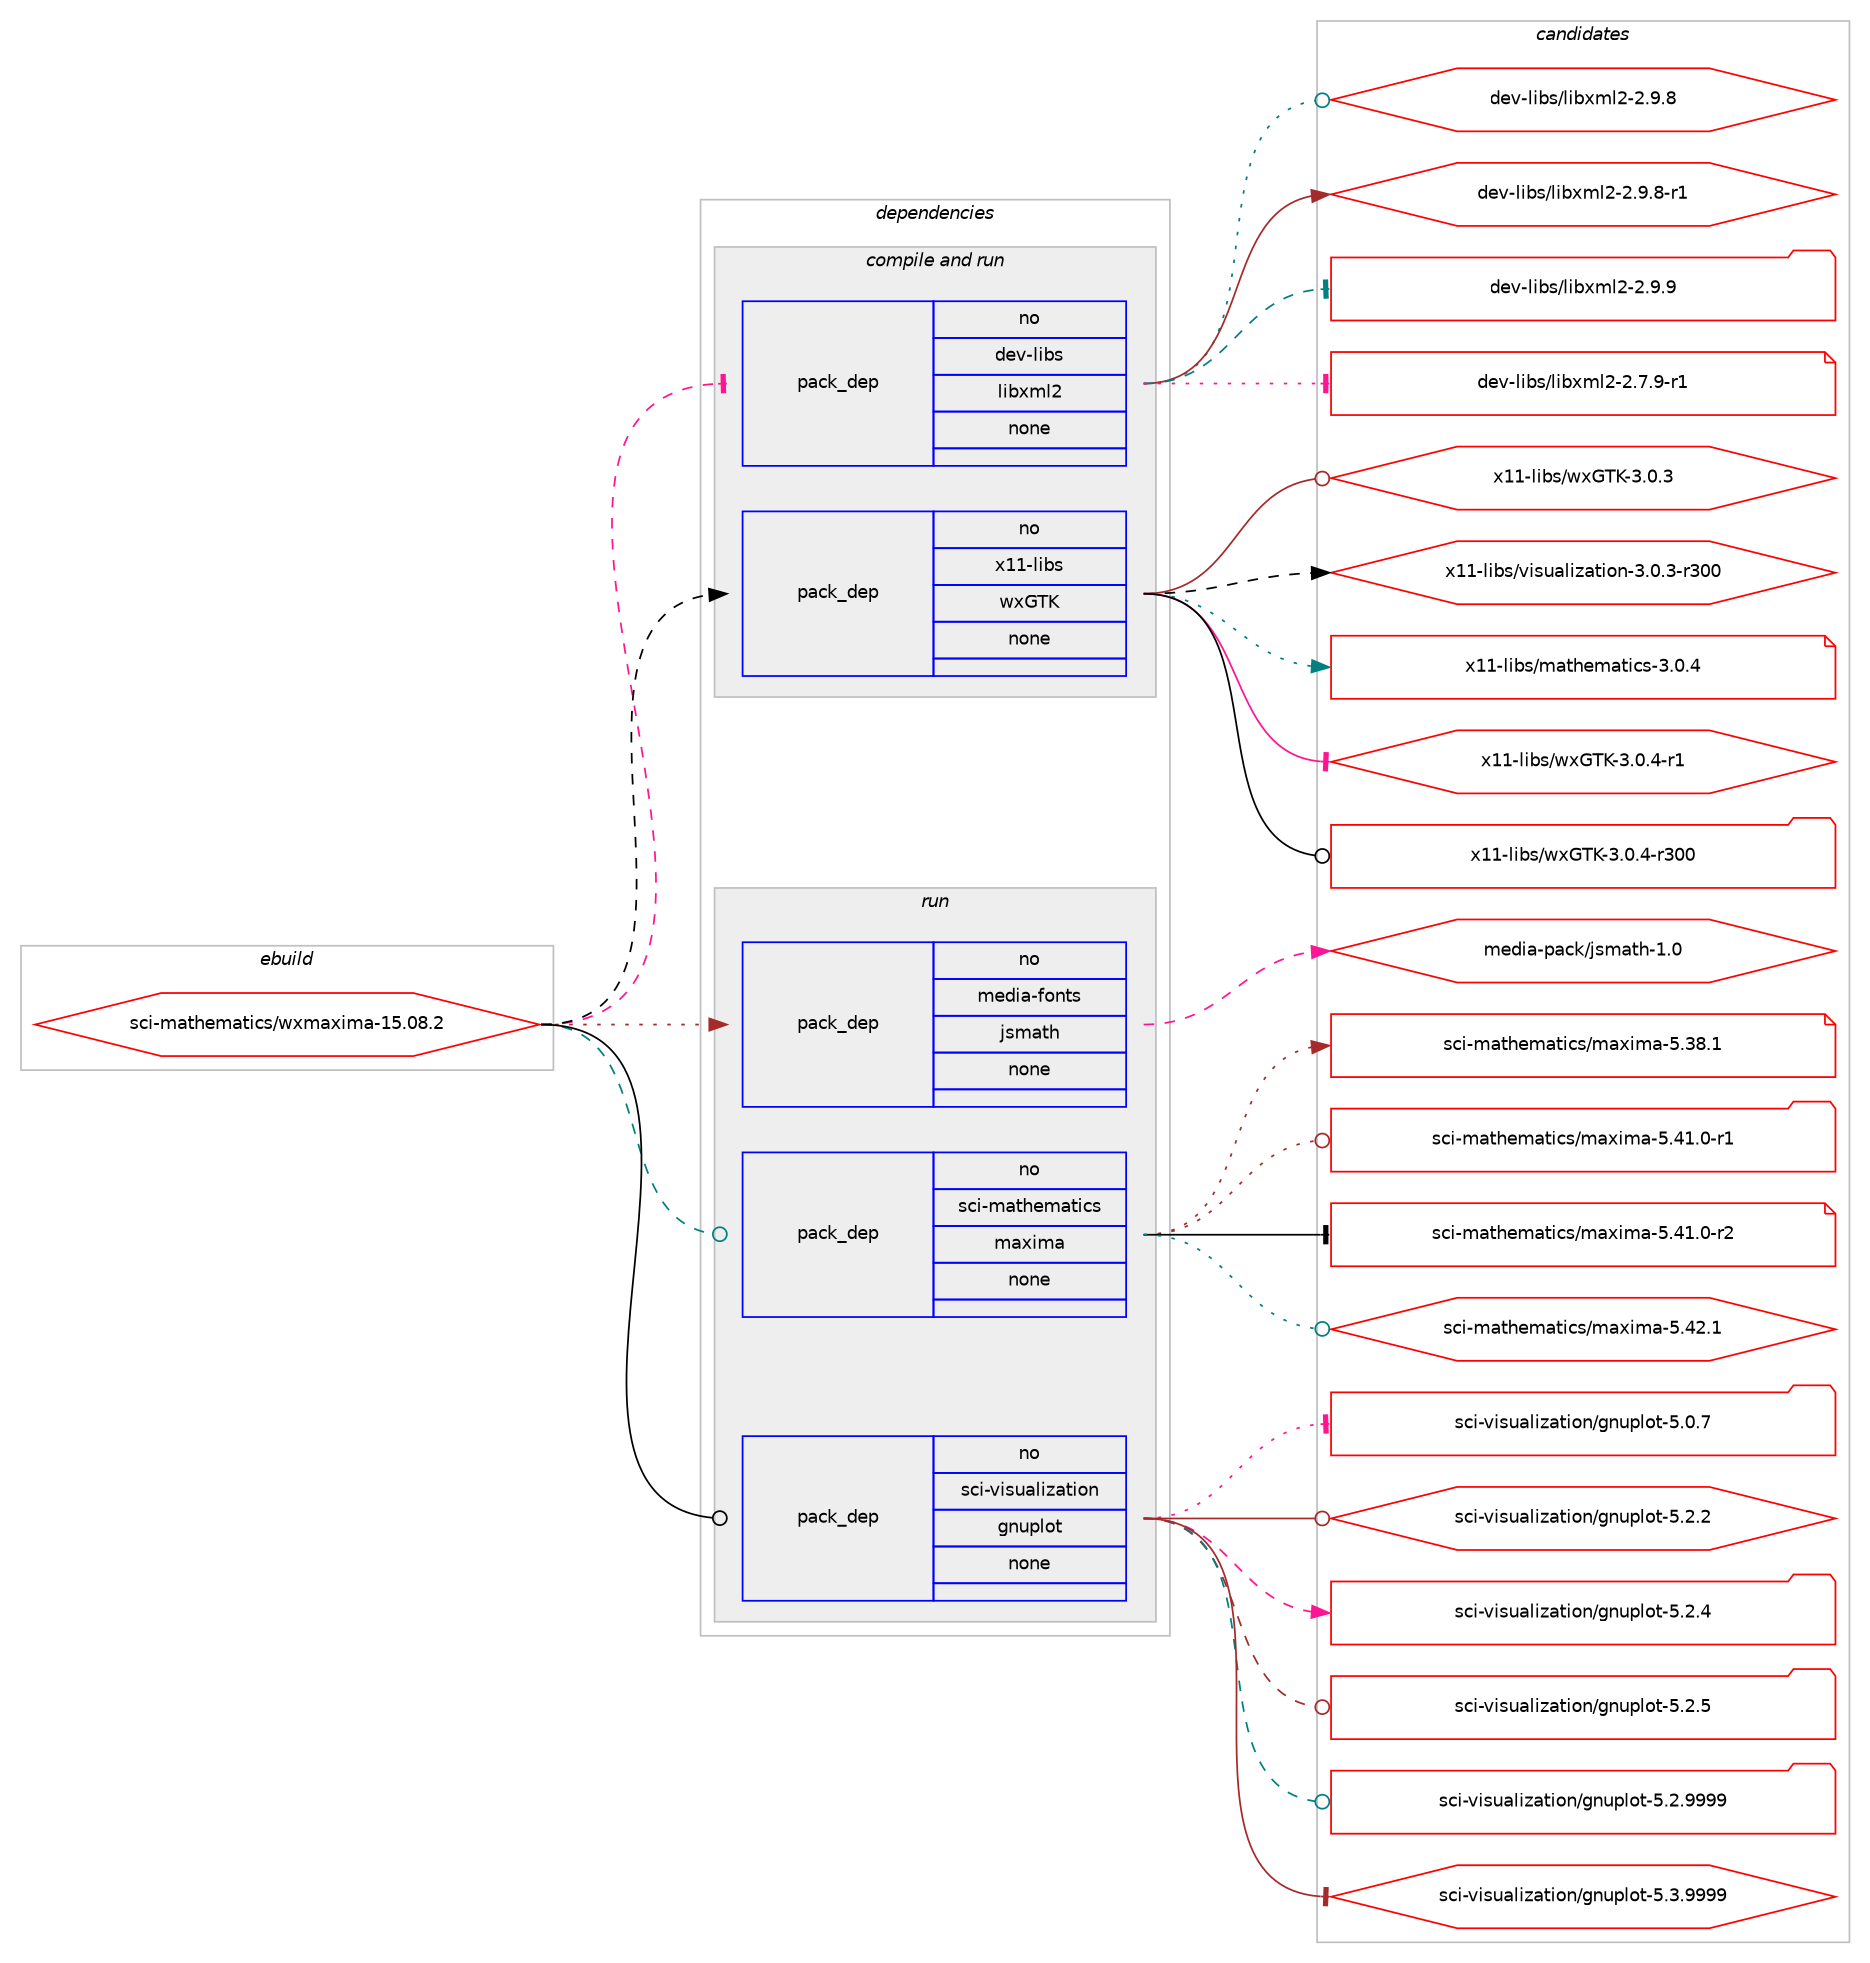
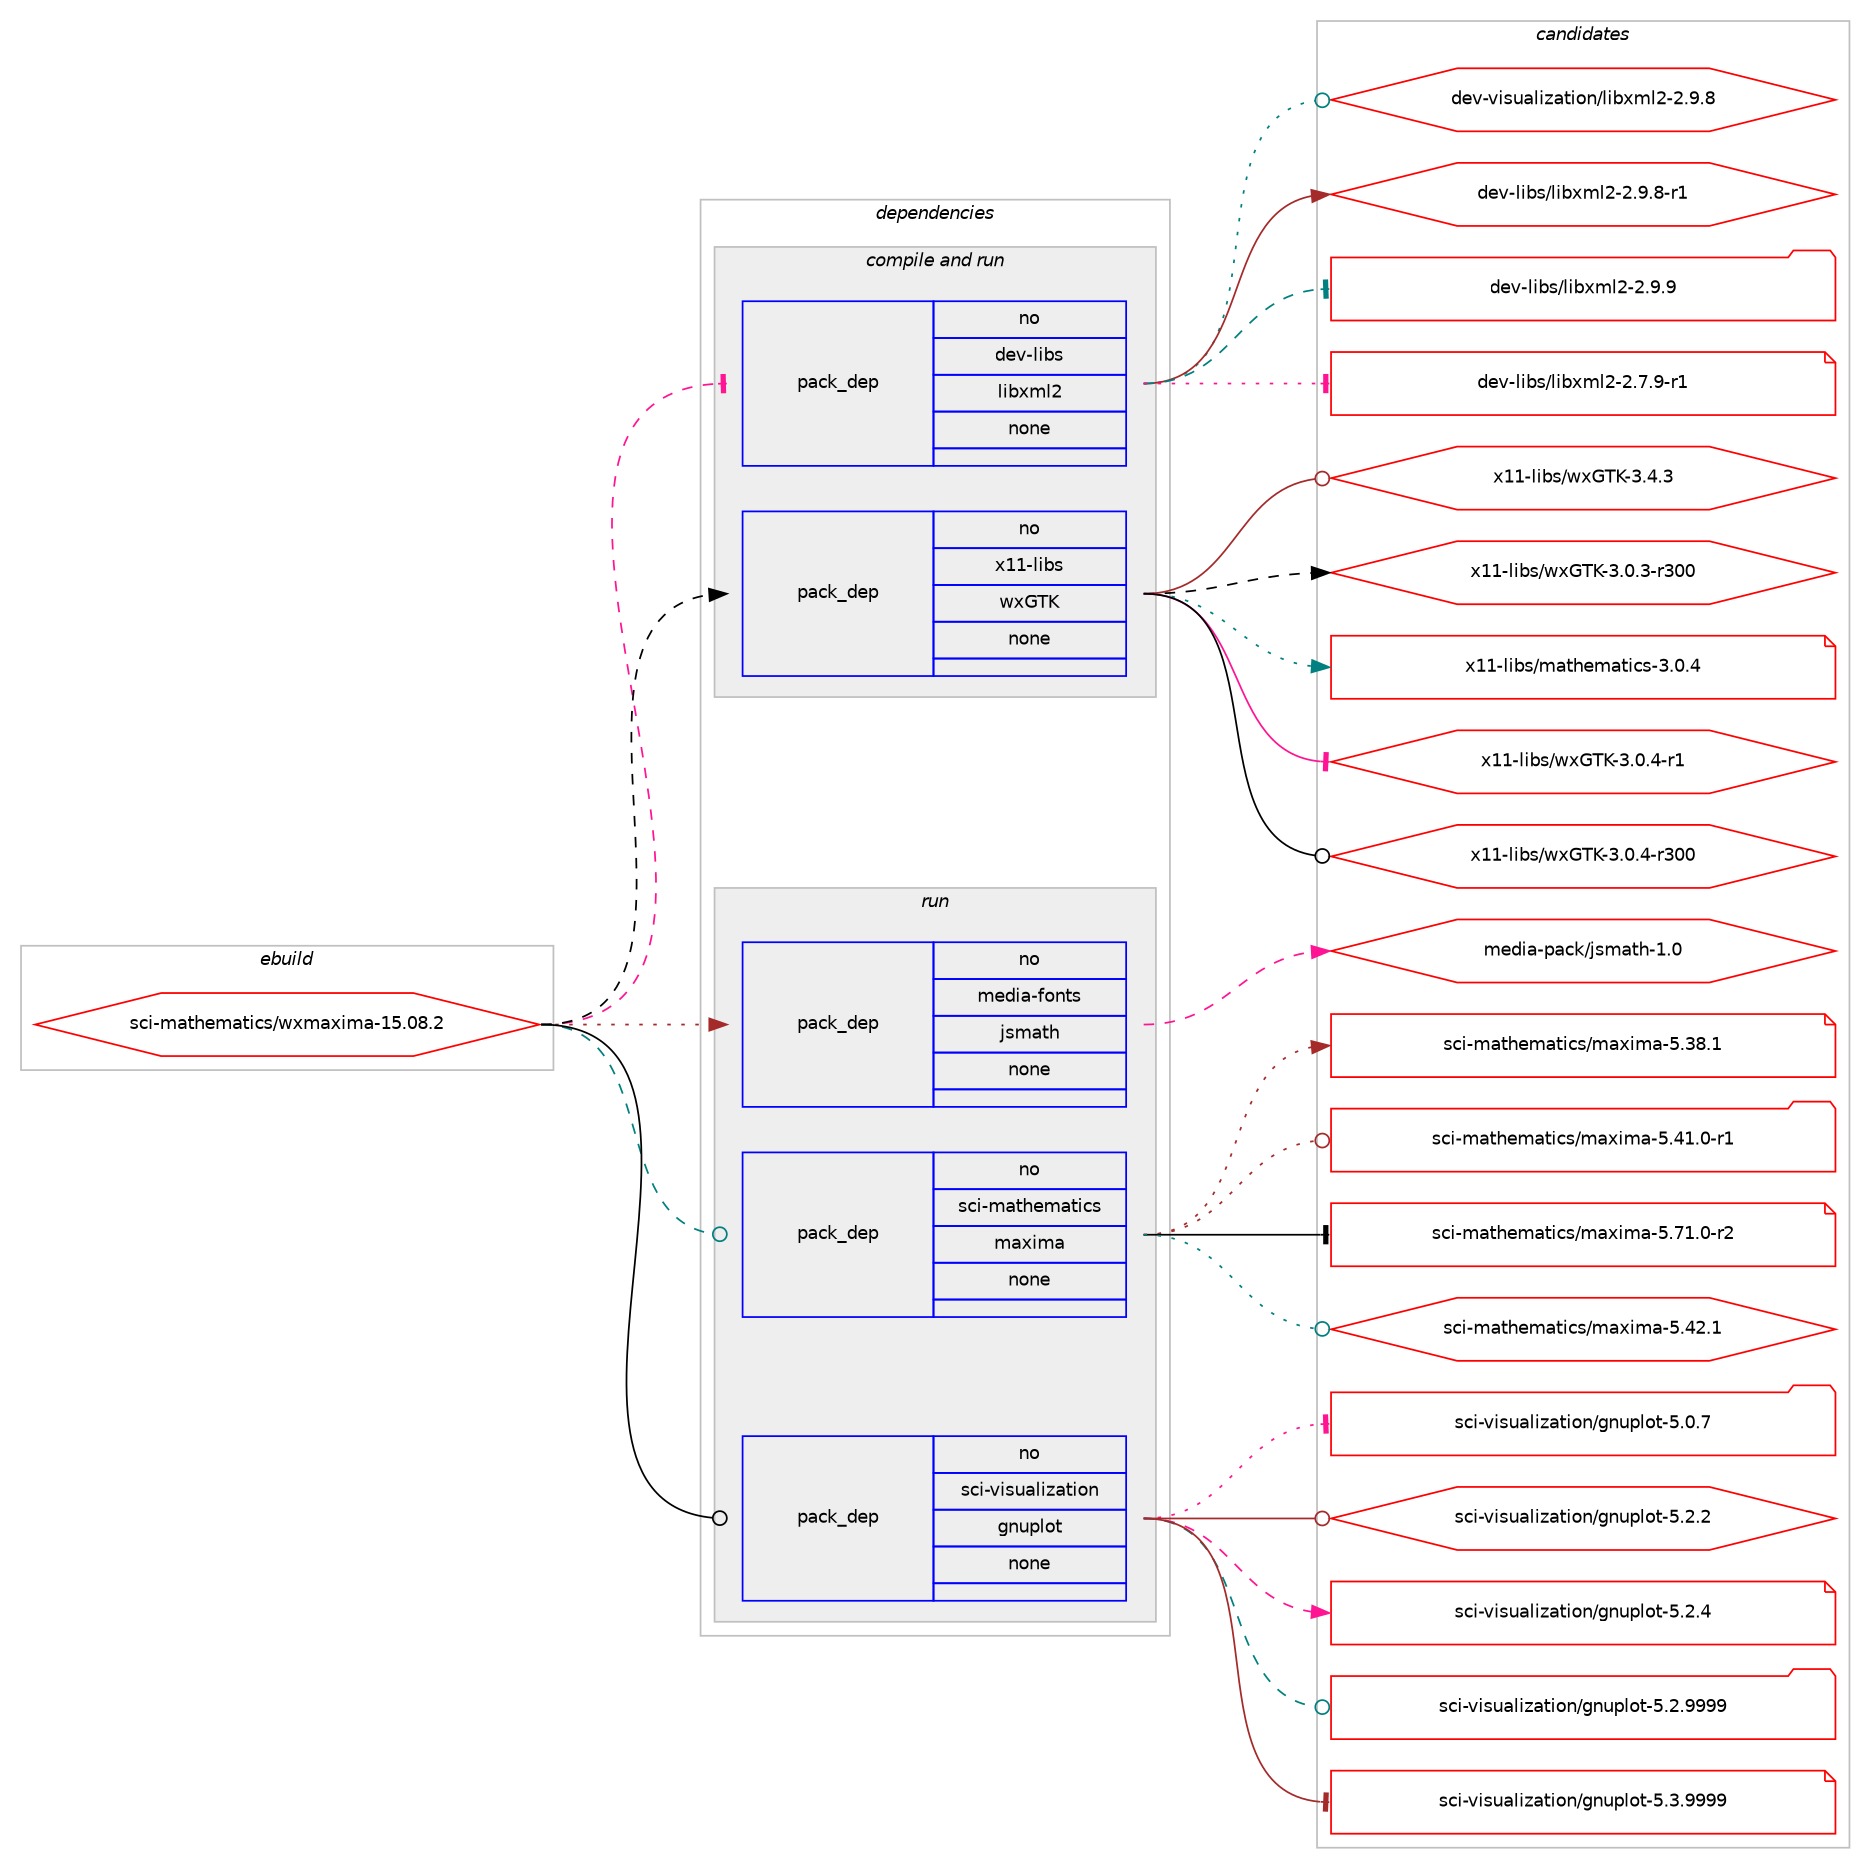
(1583, 100) -> (1583, 100)
(1583, 478) -> (1583, 478)
(1583, 573) -> (1583, 573)
(1583, 856) -> (1583, 856)
(1583, 1235) -> (1583, 1235)
(1583, 1613) -> (1583, 1613)
(1583, 1708) -> none
(1583, 1897) -> (1583, 1802)
